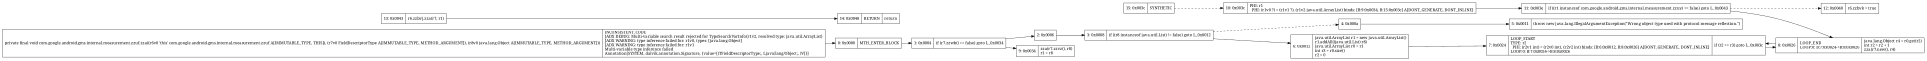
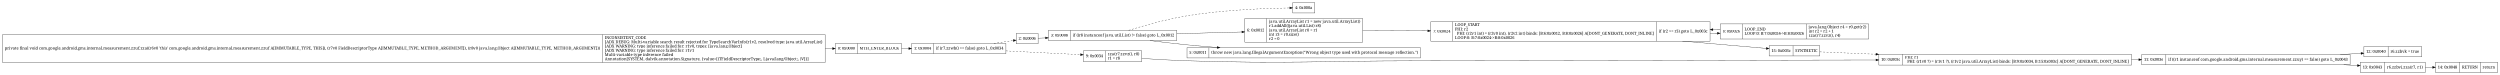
(1774, 8) -> (2351, 54)
(1781, 20) -> (2351, 65)
(1434, 24) -> (1183, 44)
(1019, 38) -> (1004, 42)
(1519, 43) -> (1462, 29)
none -> (1724, 45)
(1010, 48) -> (1043, 53)
(1880, 50) -> (1824, 36)
none -> (1509, 61)
